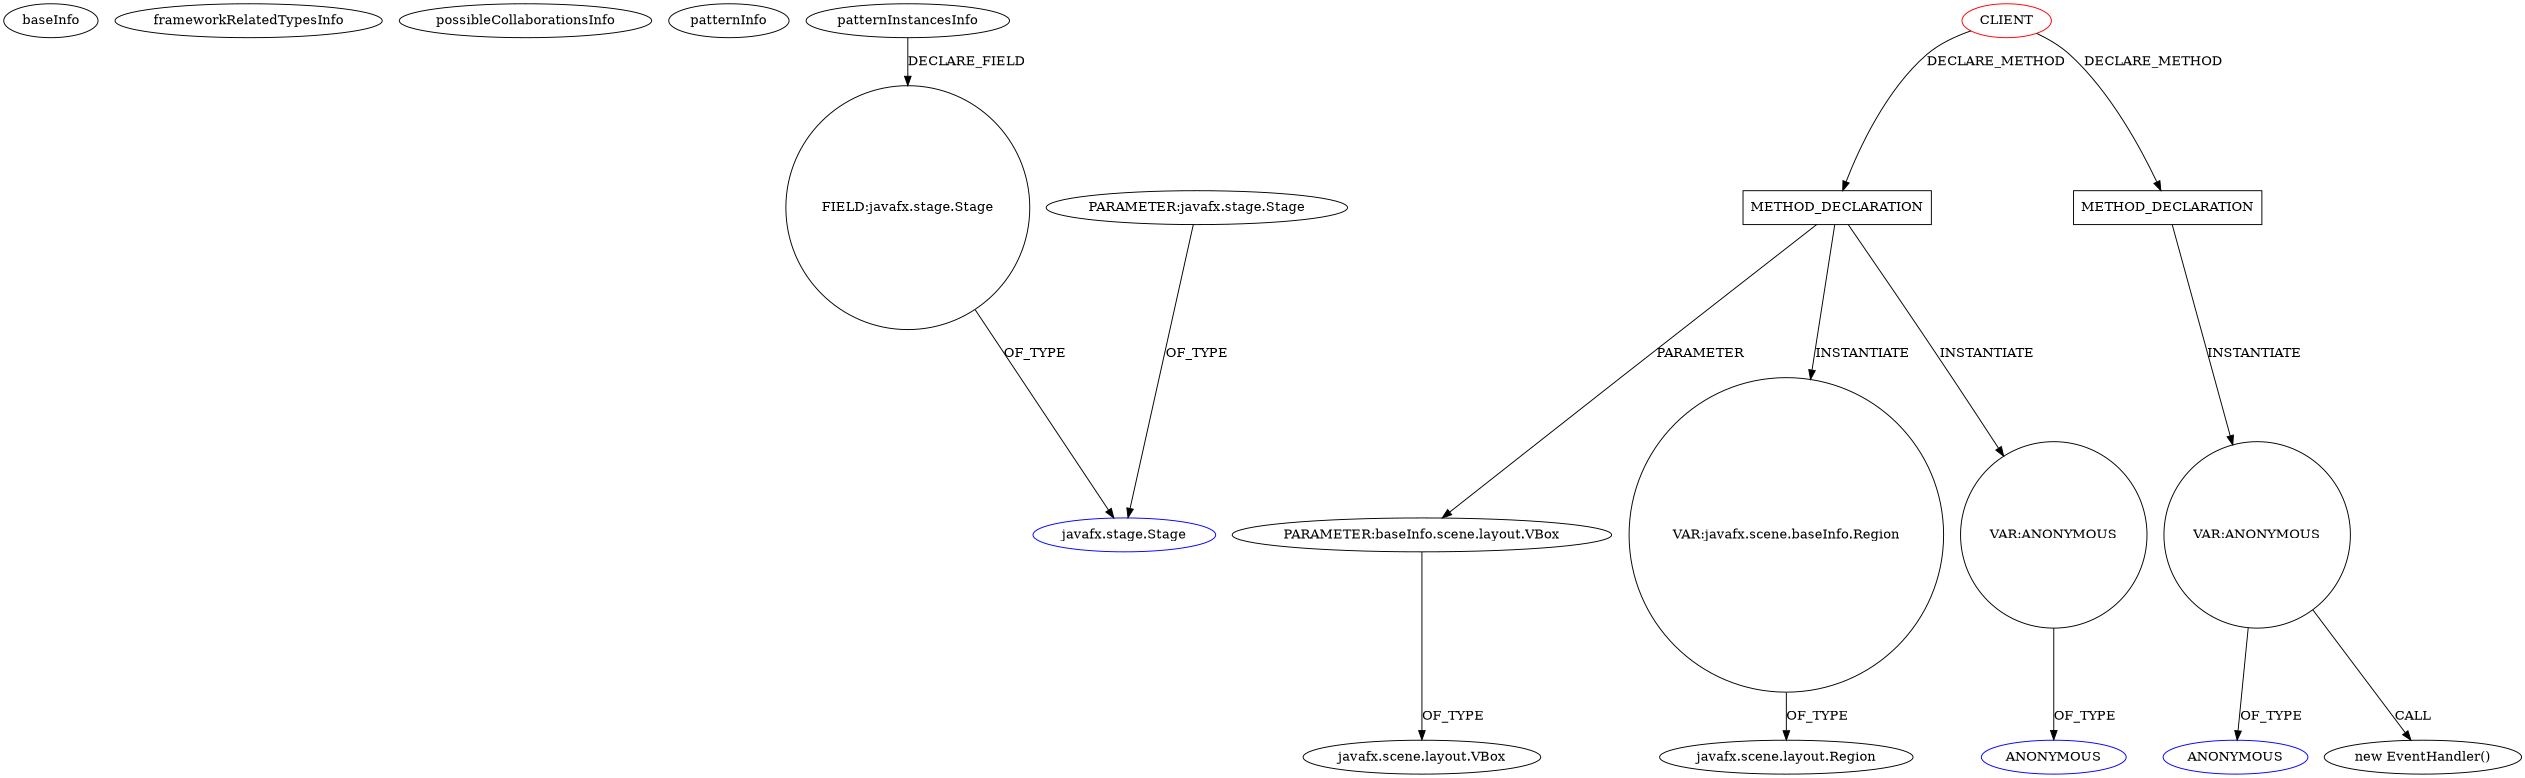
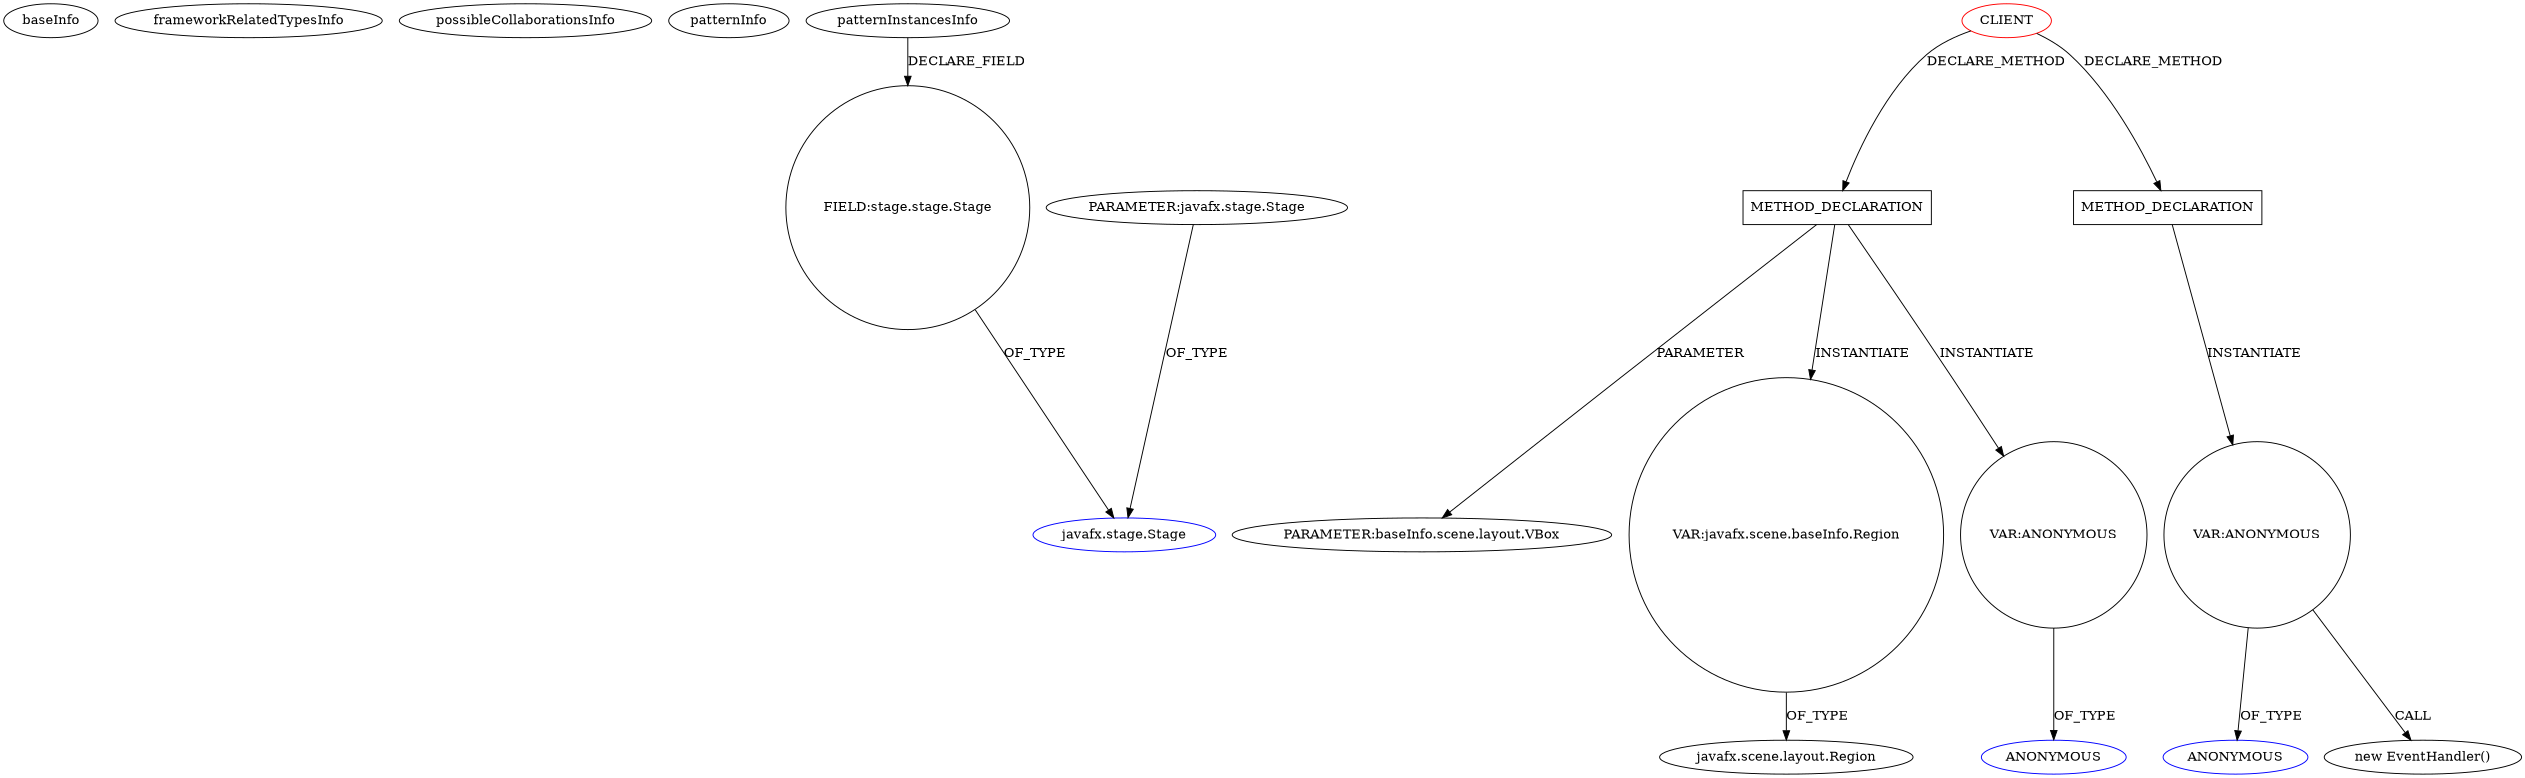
(908, 208) -> (908, 208)
(1422, 757) -> none
